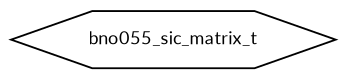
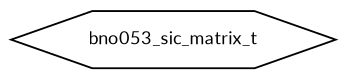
(173, 40) -> (173, 40)
